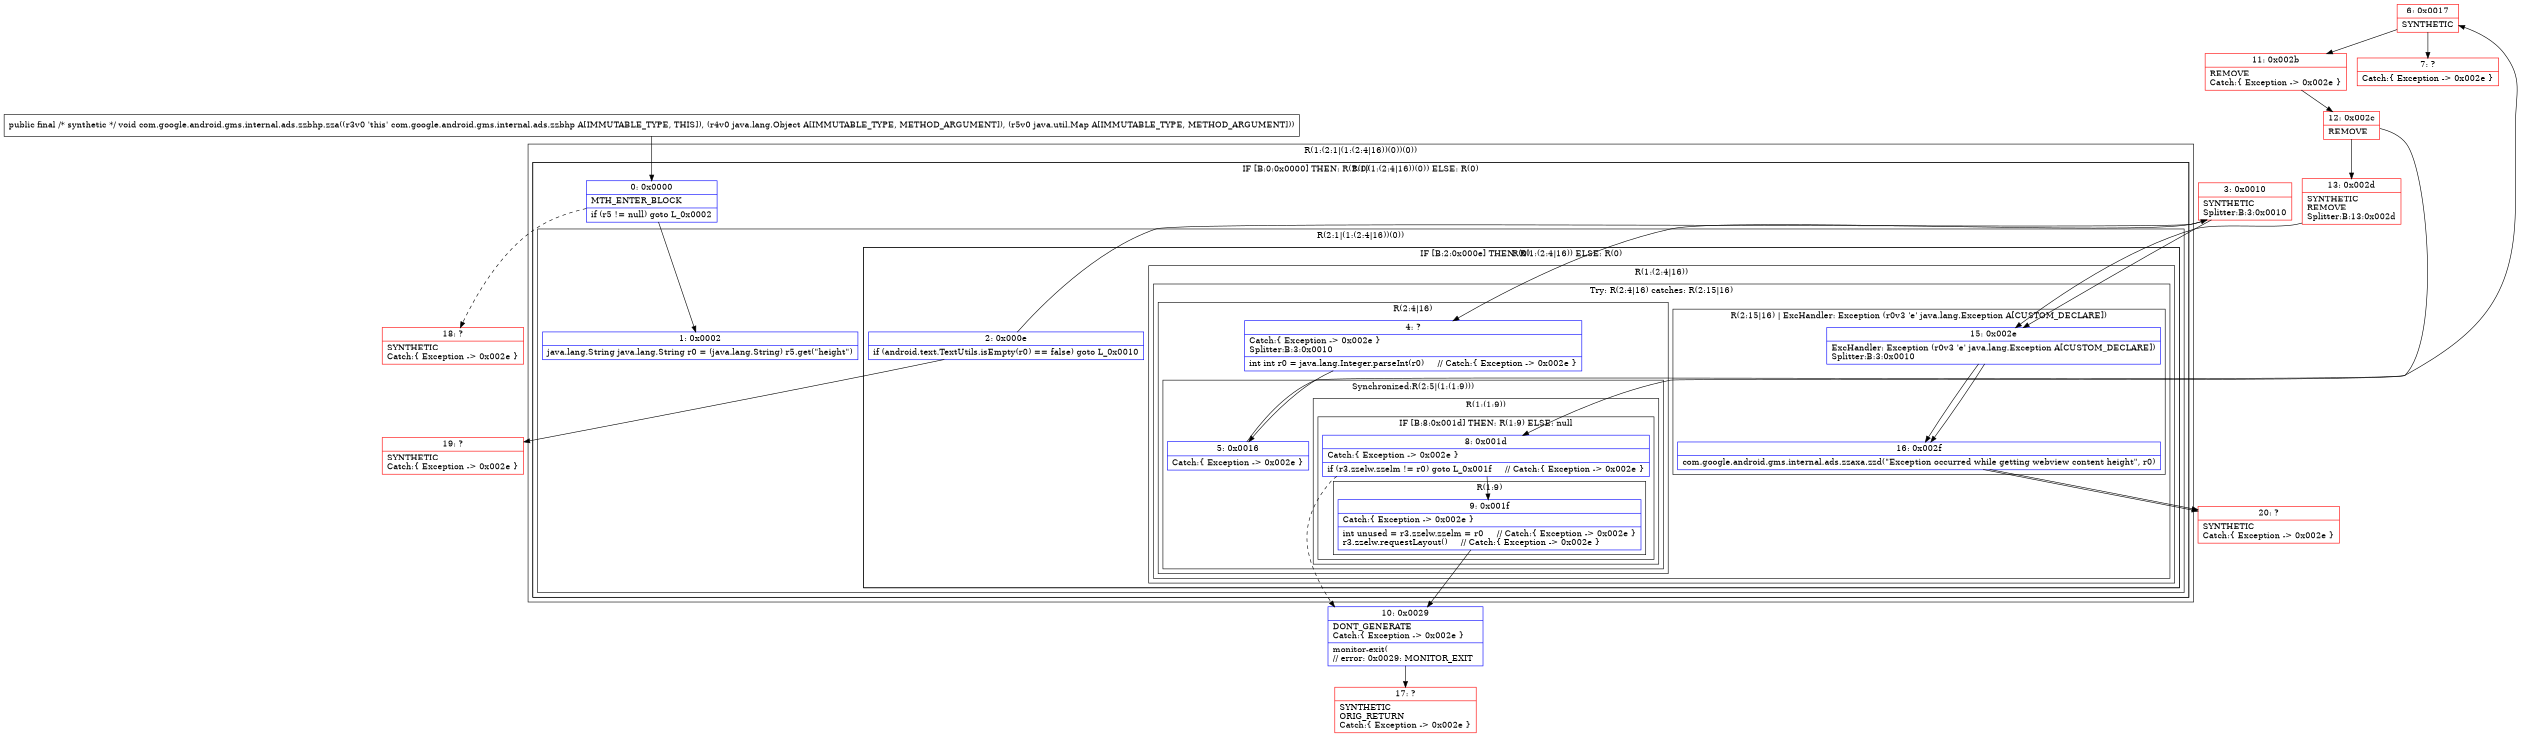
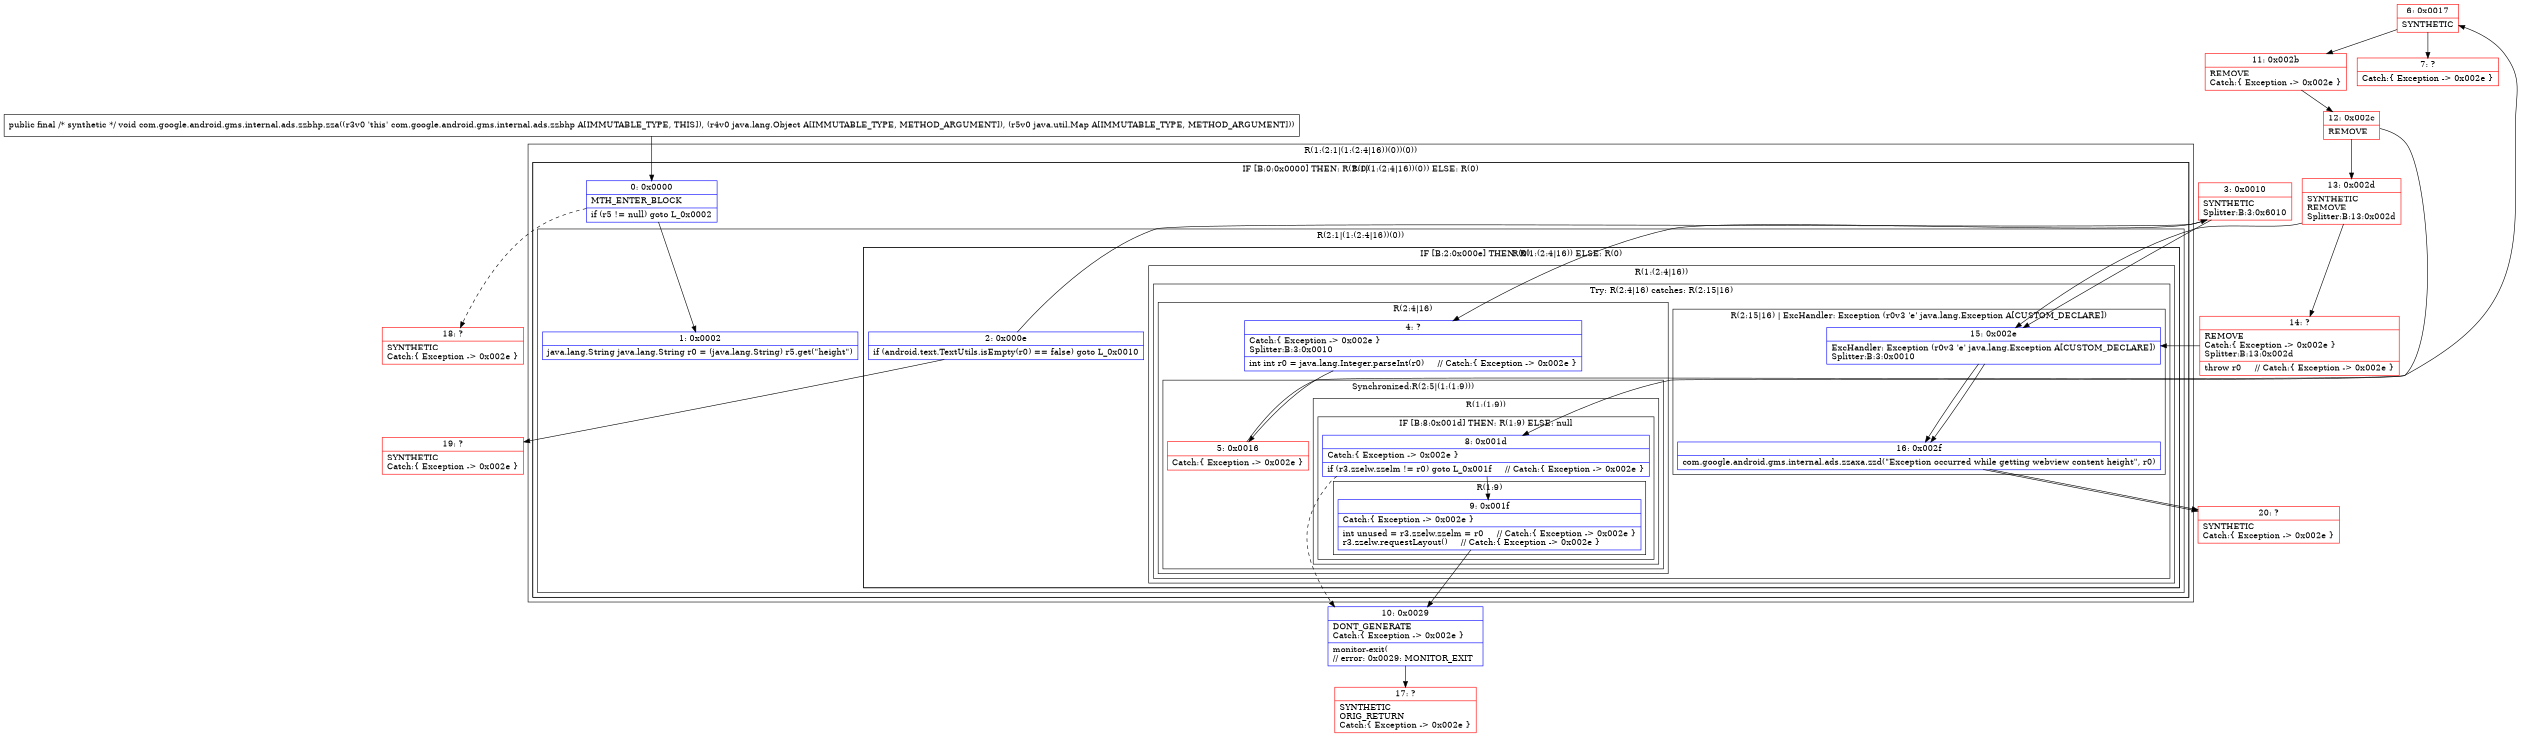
(2245, 213) -> (2245, 213)
none -> (2300, 346)
(1238, 456) -> (1238, 456)
